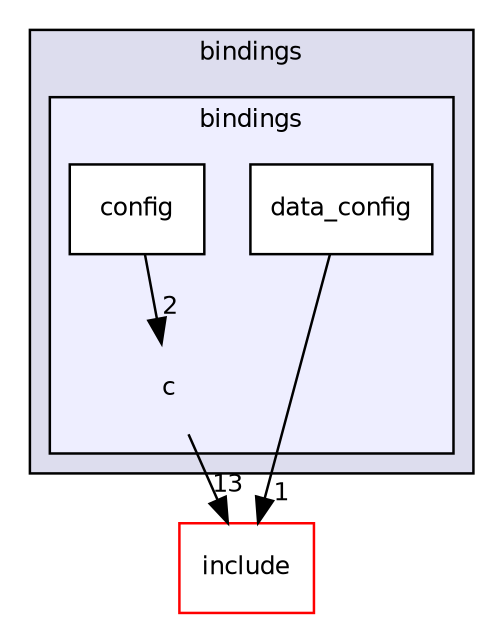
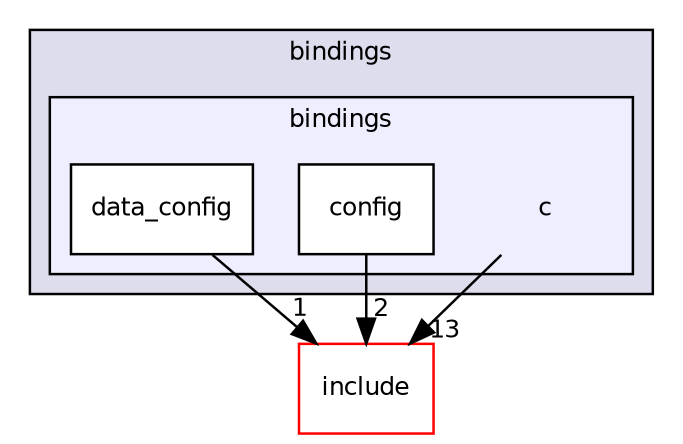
(151, 287) -> (366, 287)
